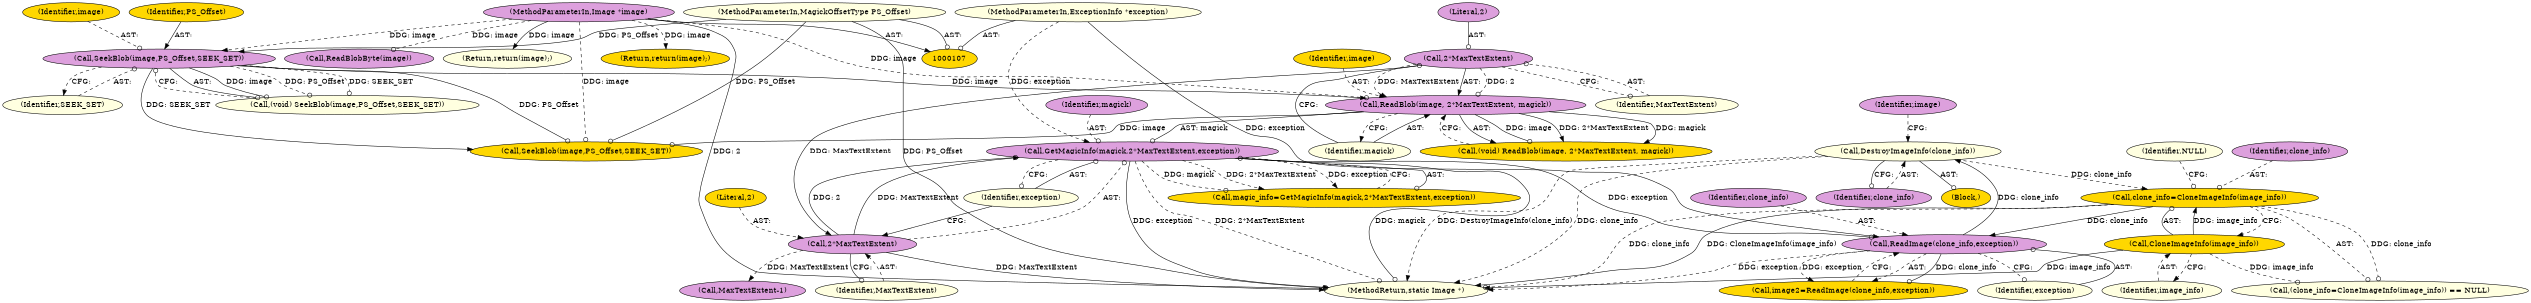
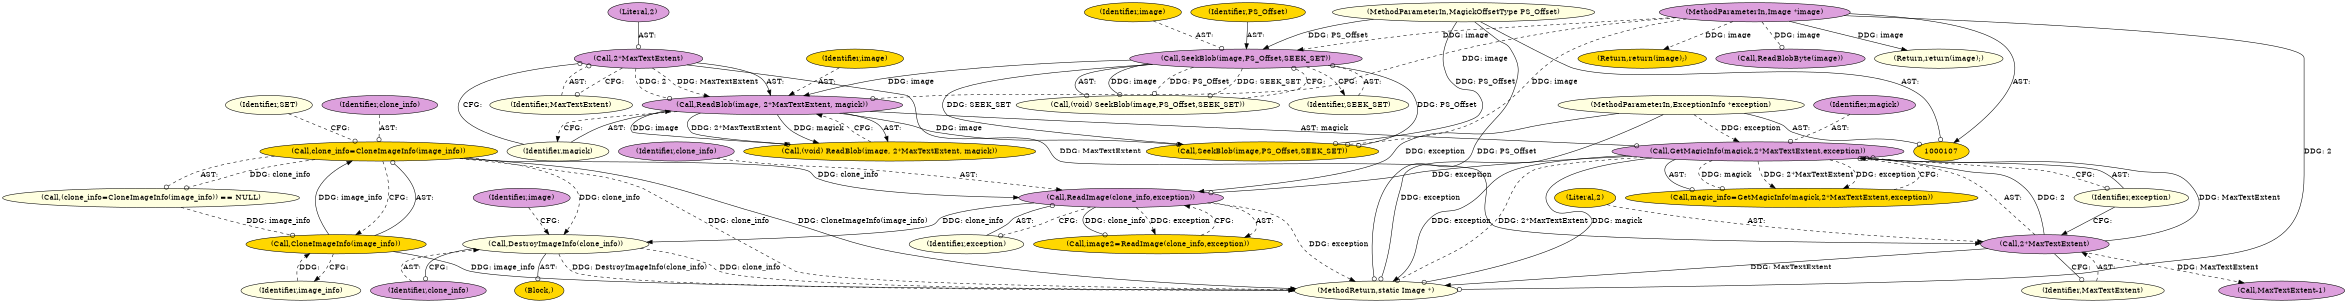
(2175, 151) -> (269, 105)
none -> (1484, 162)
(2050, 174) -> (547, 172)
(2170, 267) -> (311, 267)
(2251, 272) -> (235, 222)
